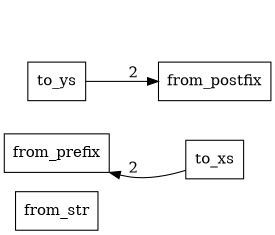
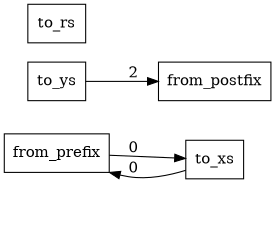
none -> (57, 24)
none -> (142, 157)
(134, 169) -> (134, 169)
(57, 211) -> none
